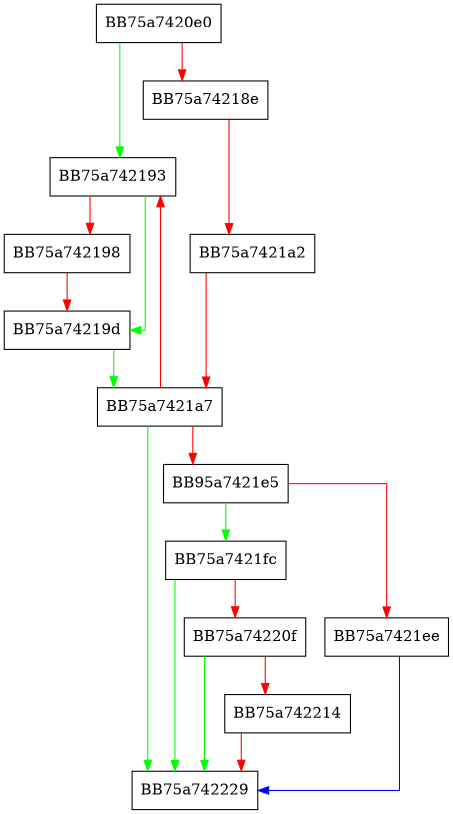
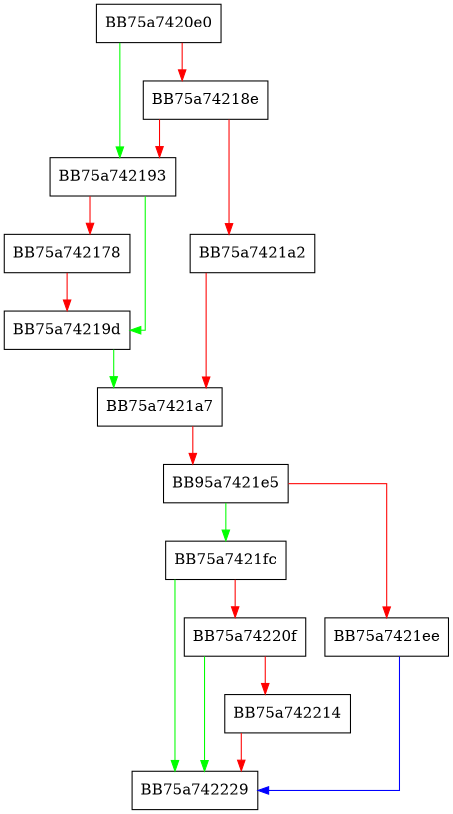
(67, 254) -> (67, 254)
(161, 297) -> (160, 133)
(148, 593) -> none
